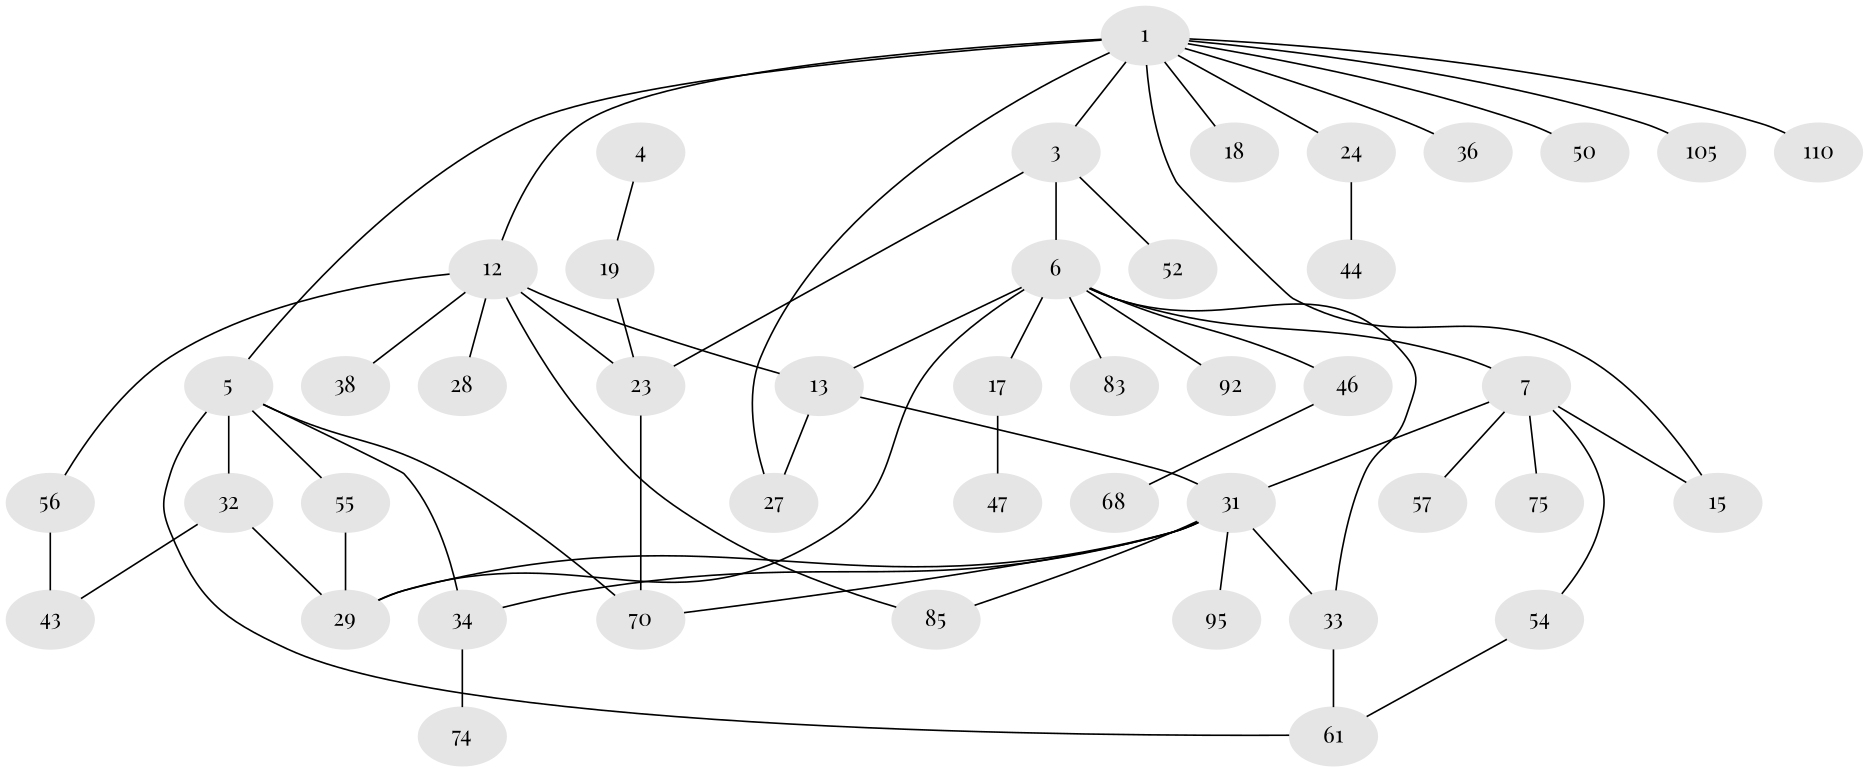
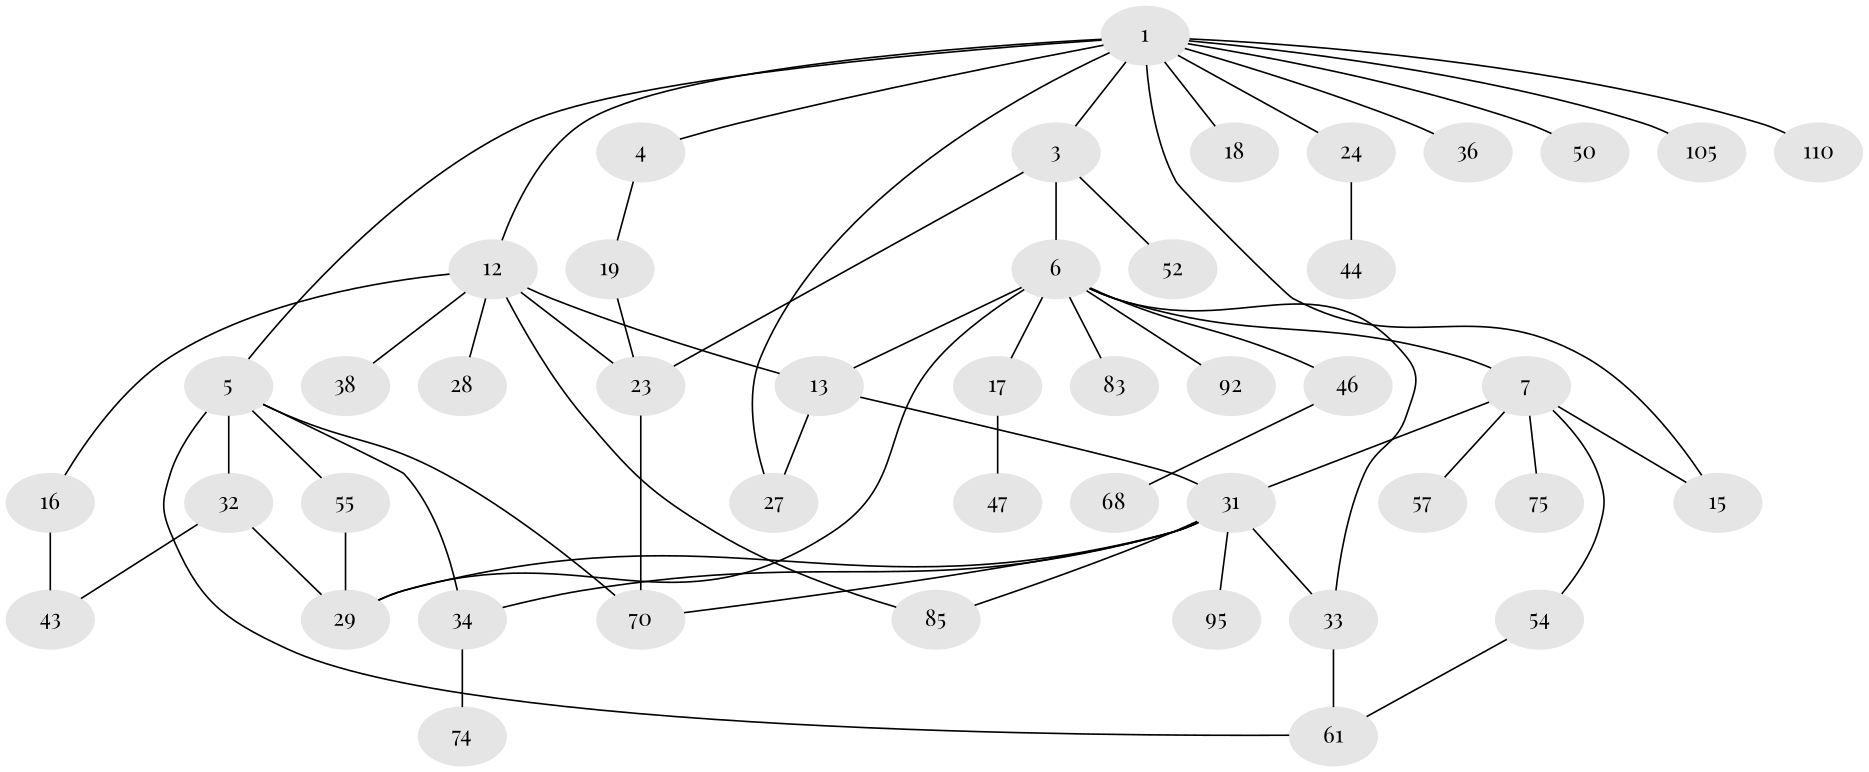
none -> (891, 88)
(50, 503) -> (50, 503)
